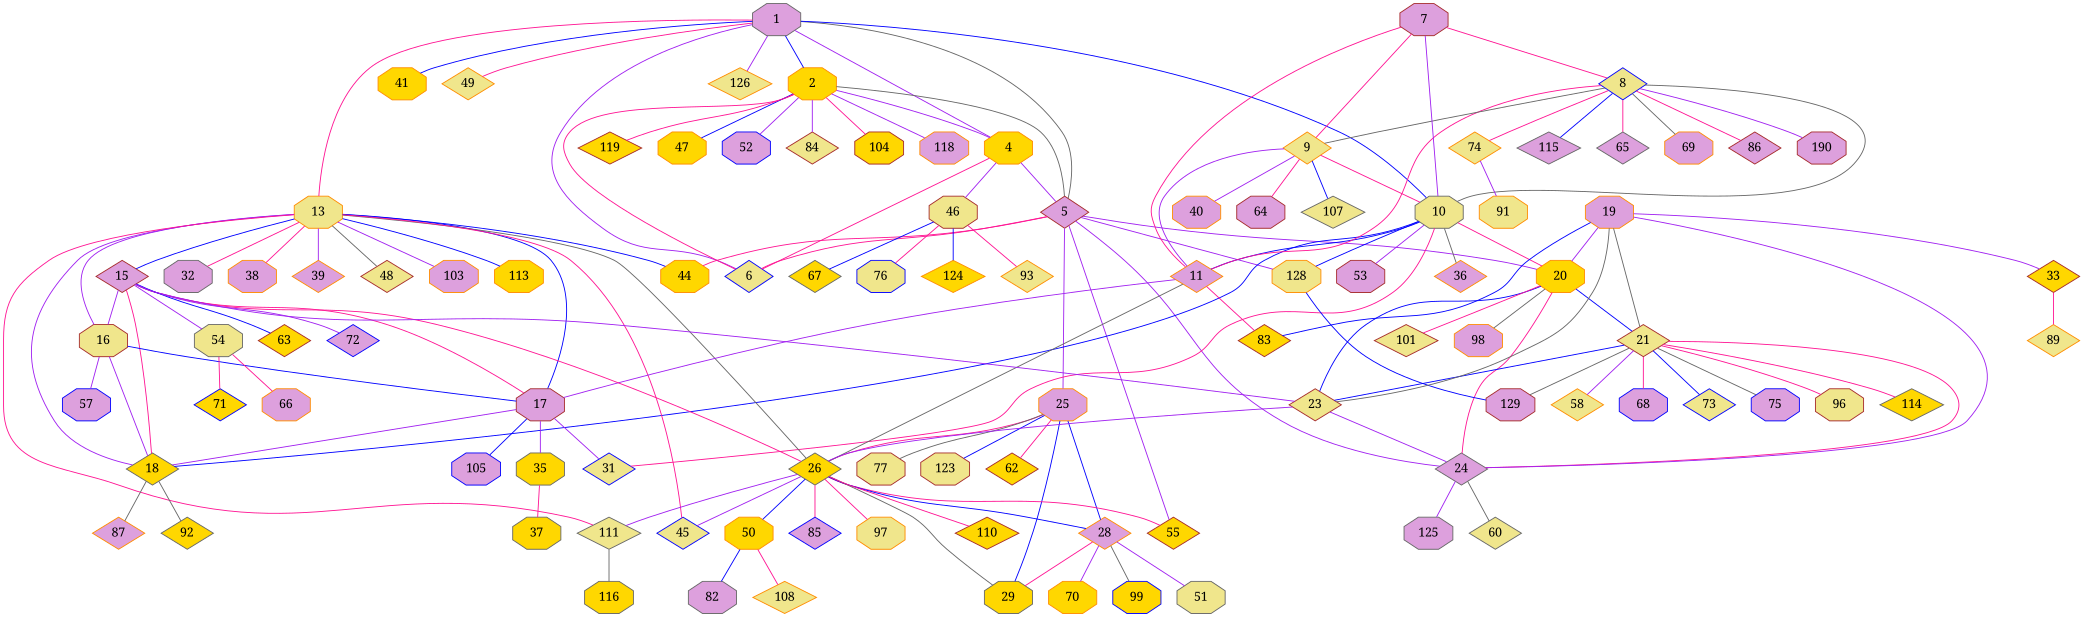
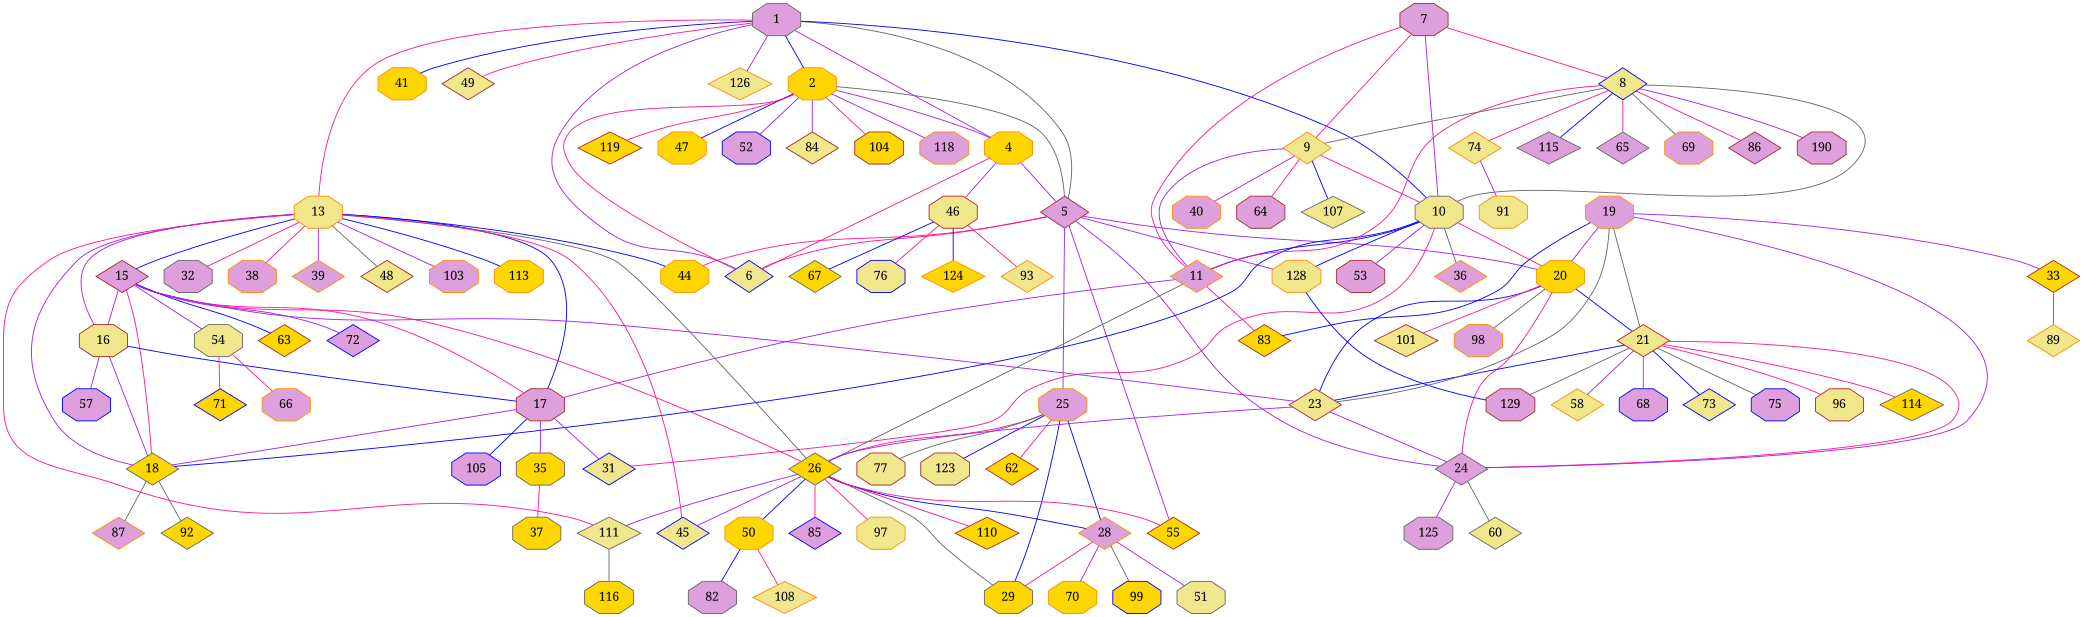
(468, 84) -> (468, 84)
